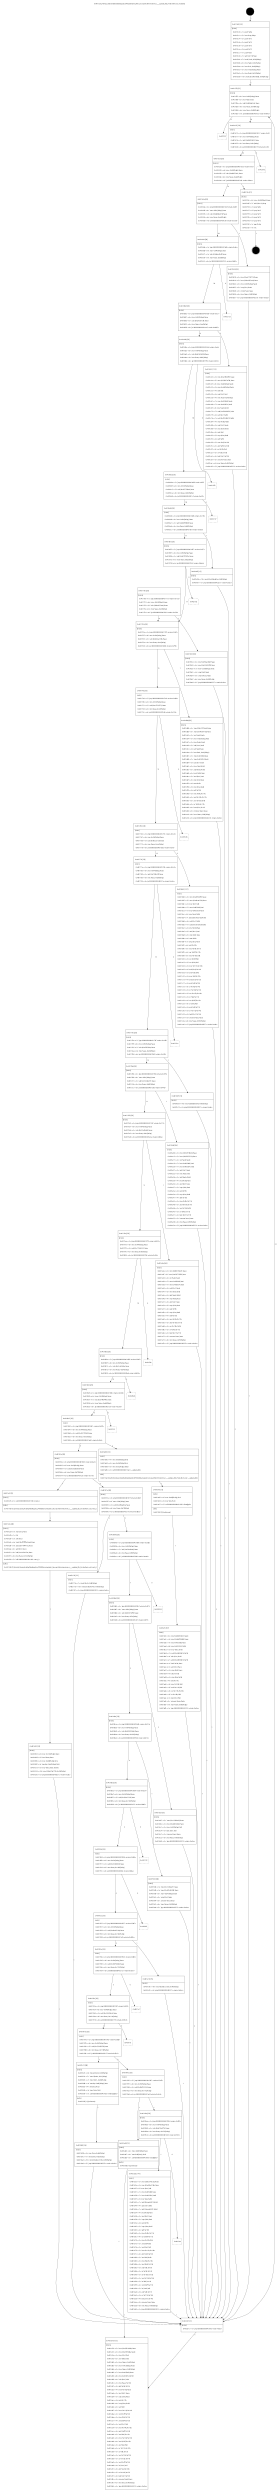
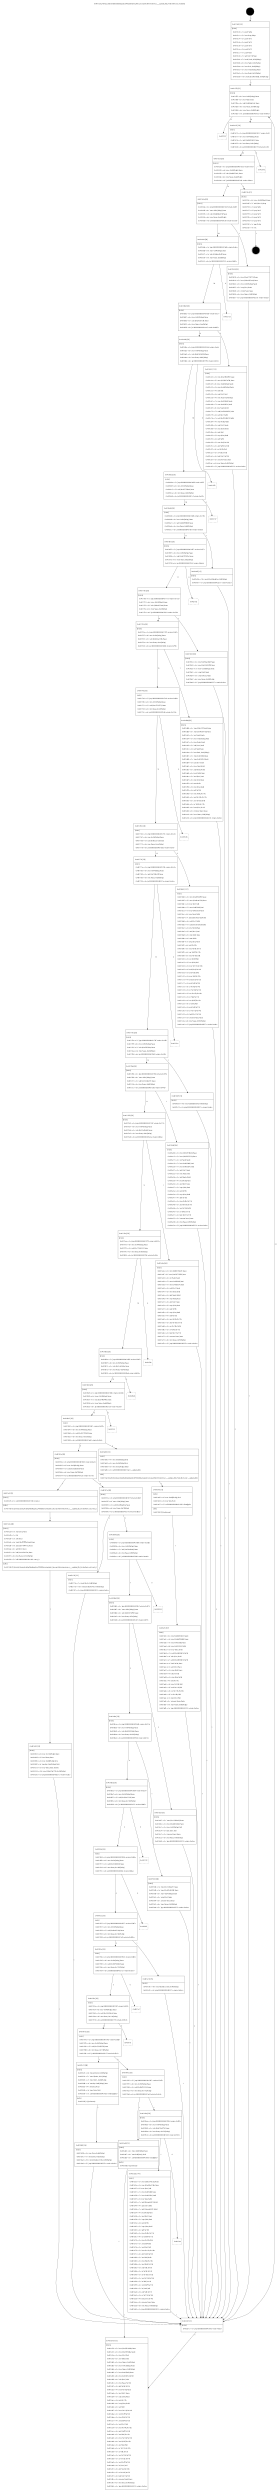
(185, 594) -> (172, 577)
